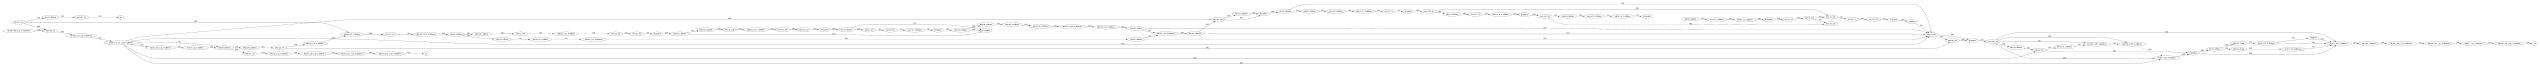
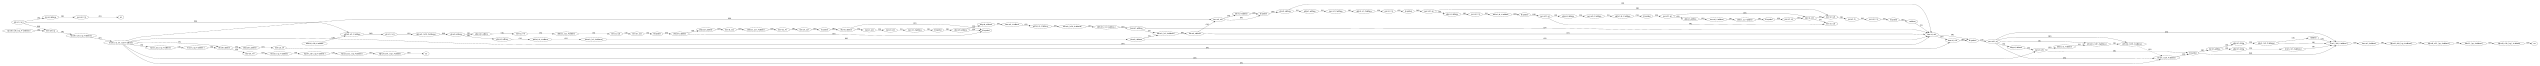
none -> (1667, 16)
(295, 46) -> none
